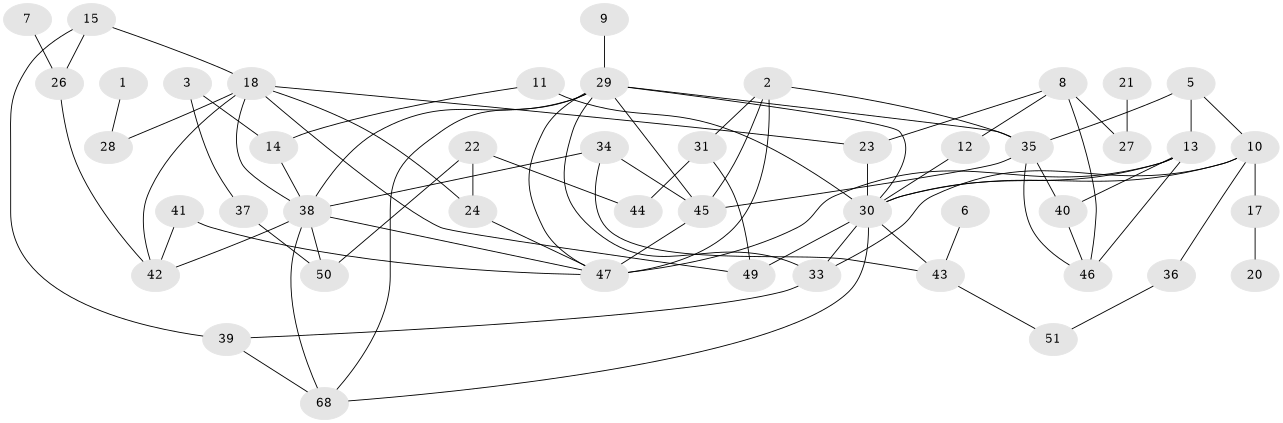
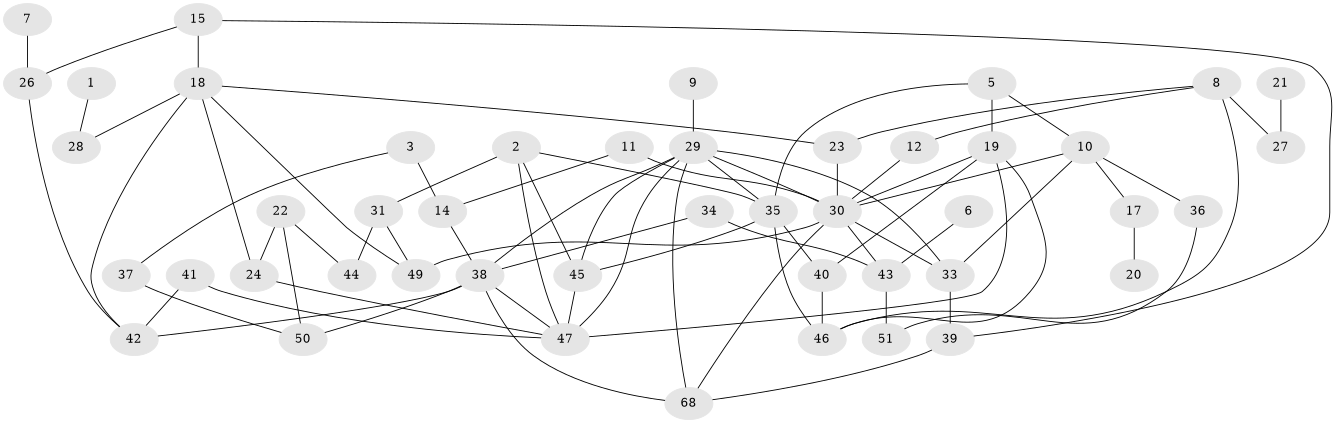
(1191, 148) -> (992, 148)
(241, 161) -> none
(653, 180) -> none
